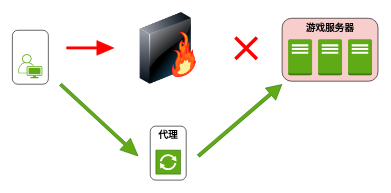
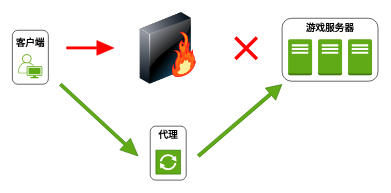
(330, 28) -> (330, 28)
none -> (30, 42)
